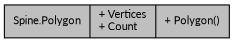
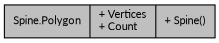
(193, 21) -> (185, 21)
